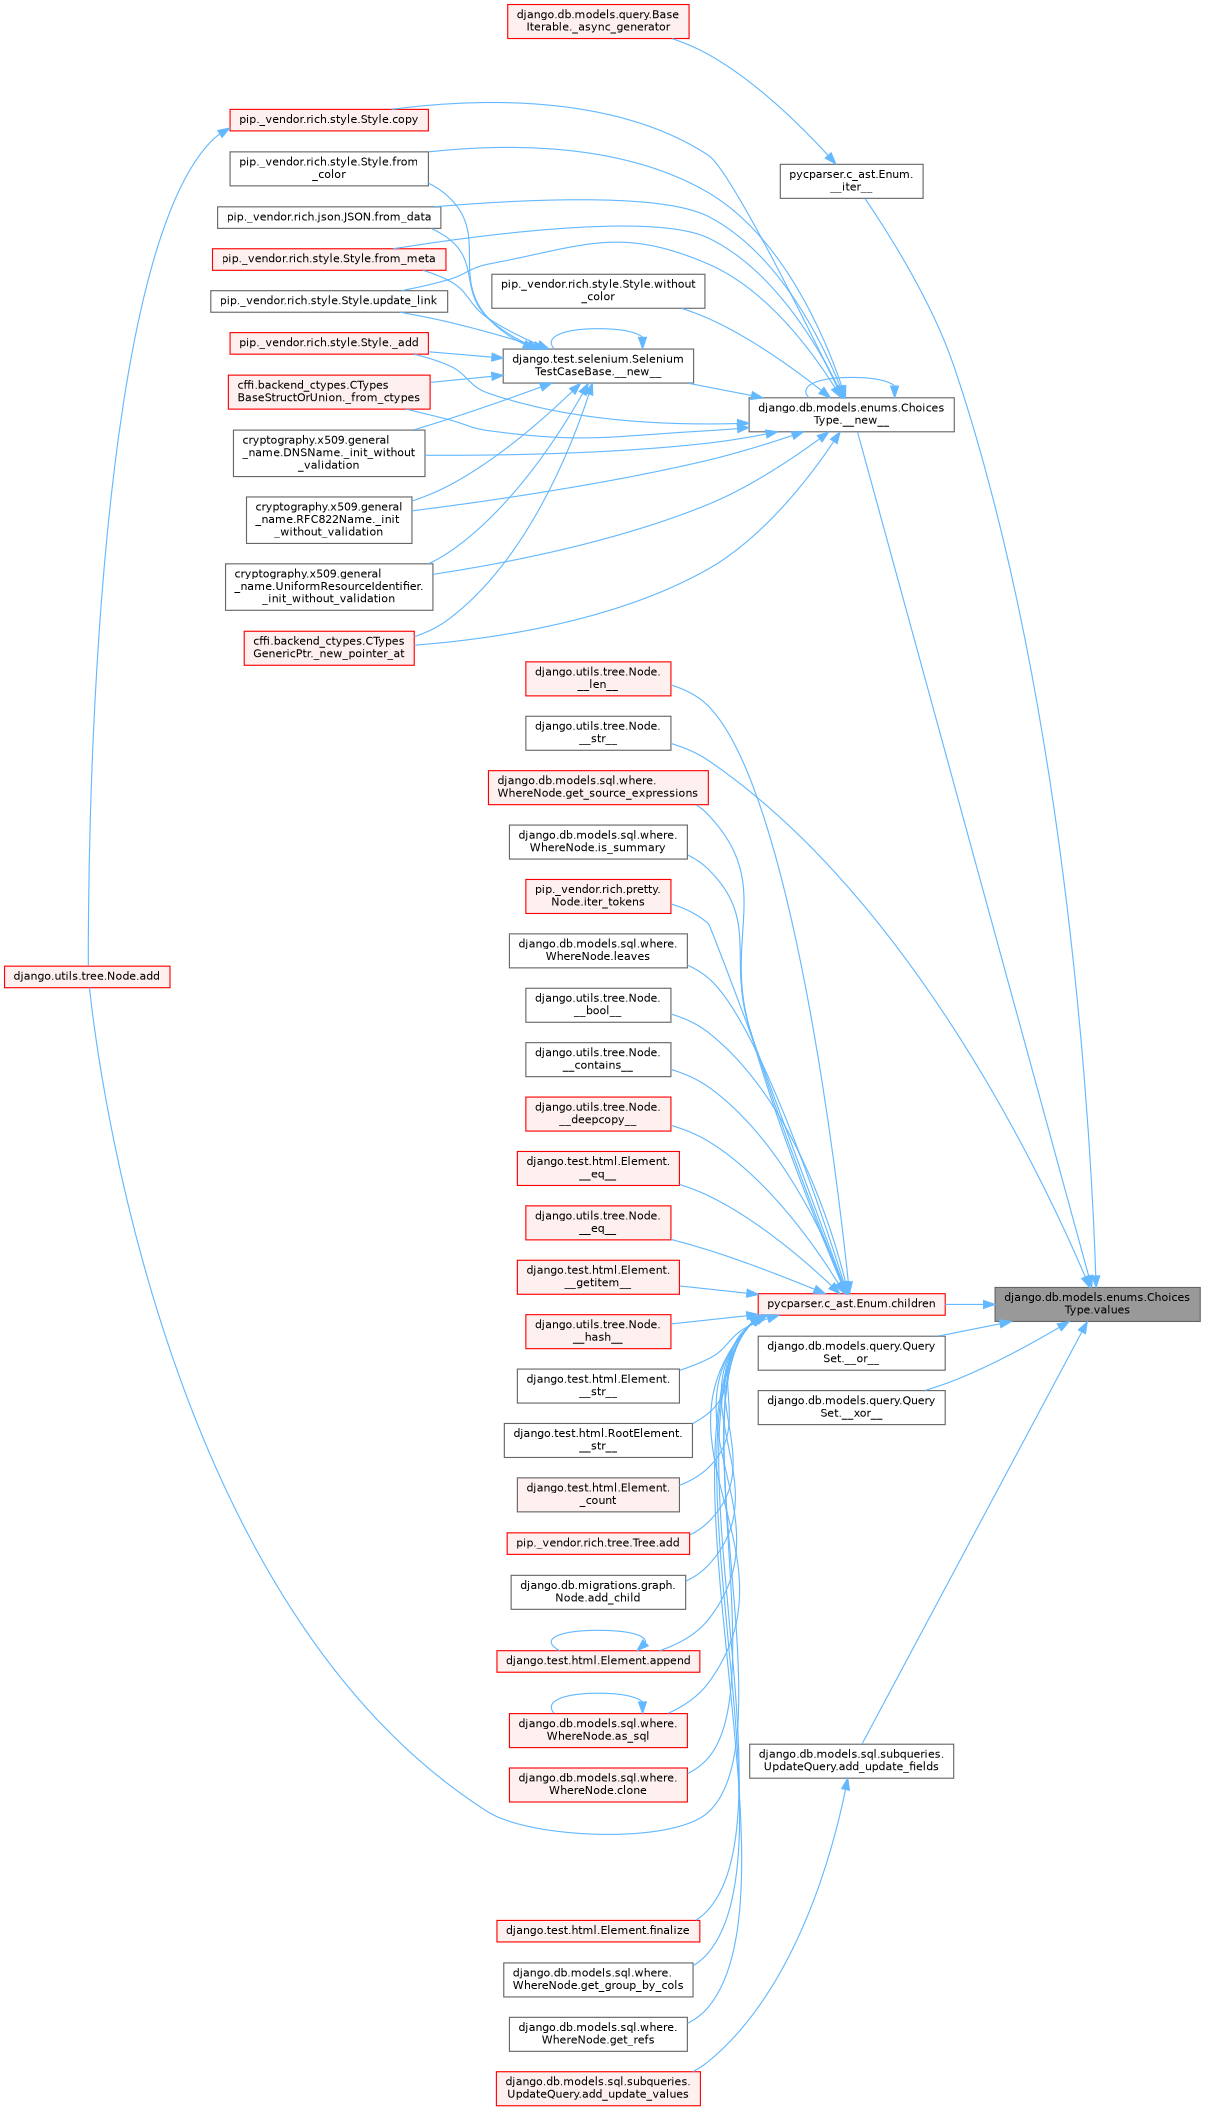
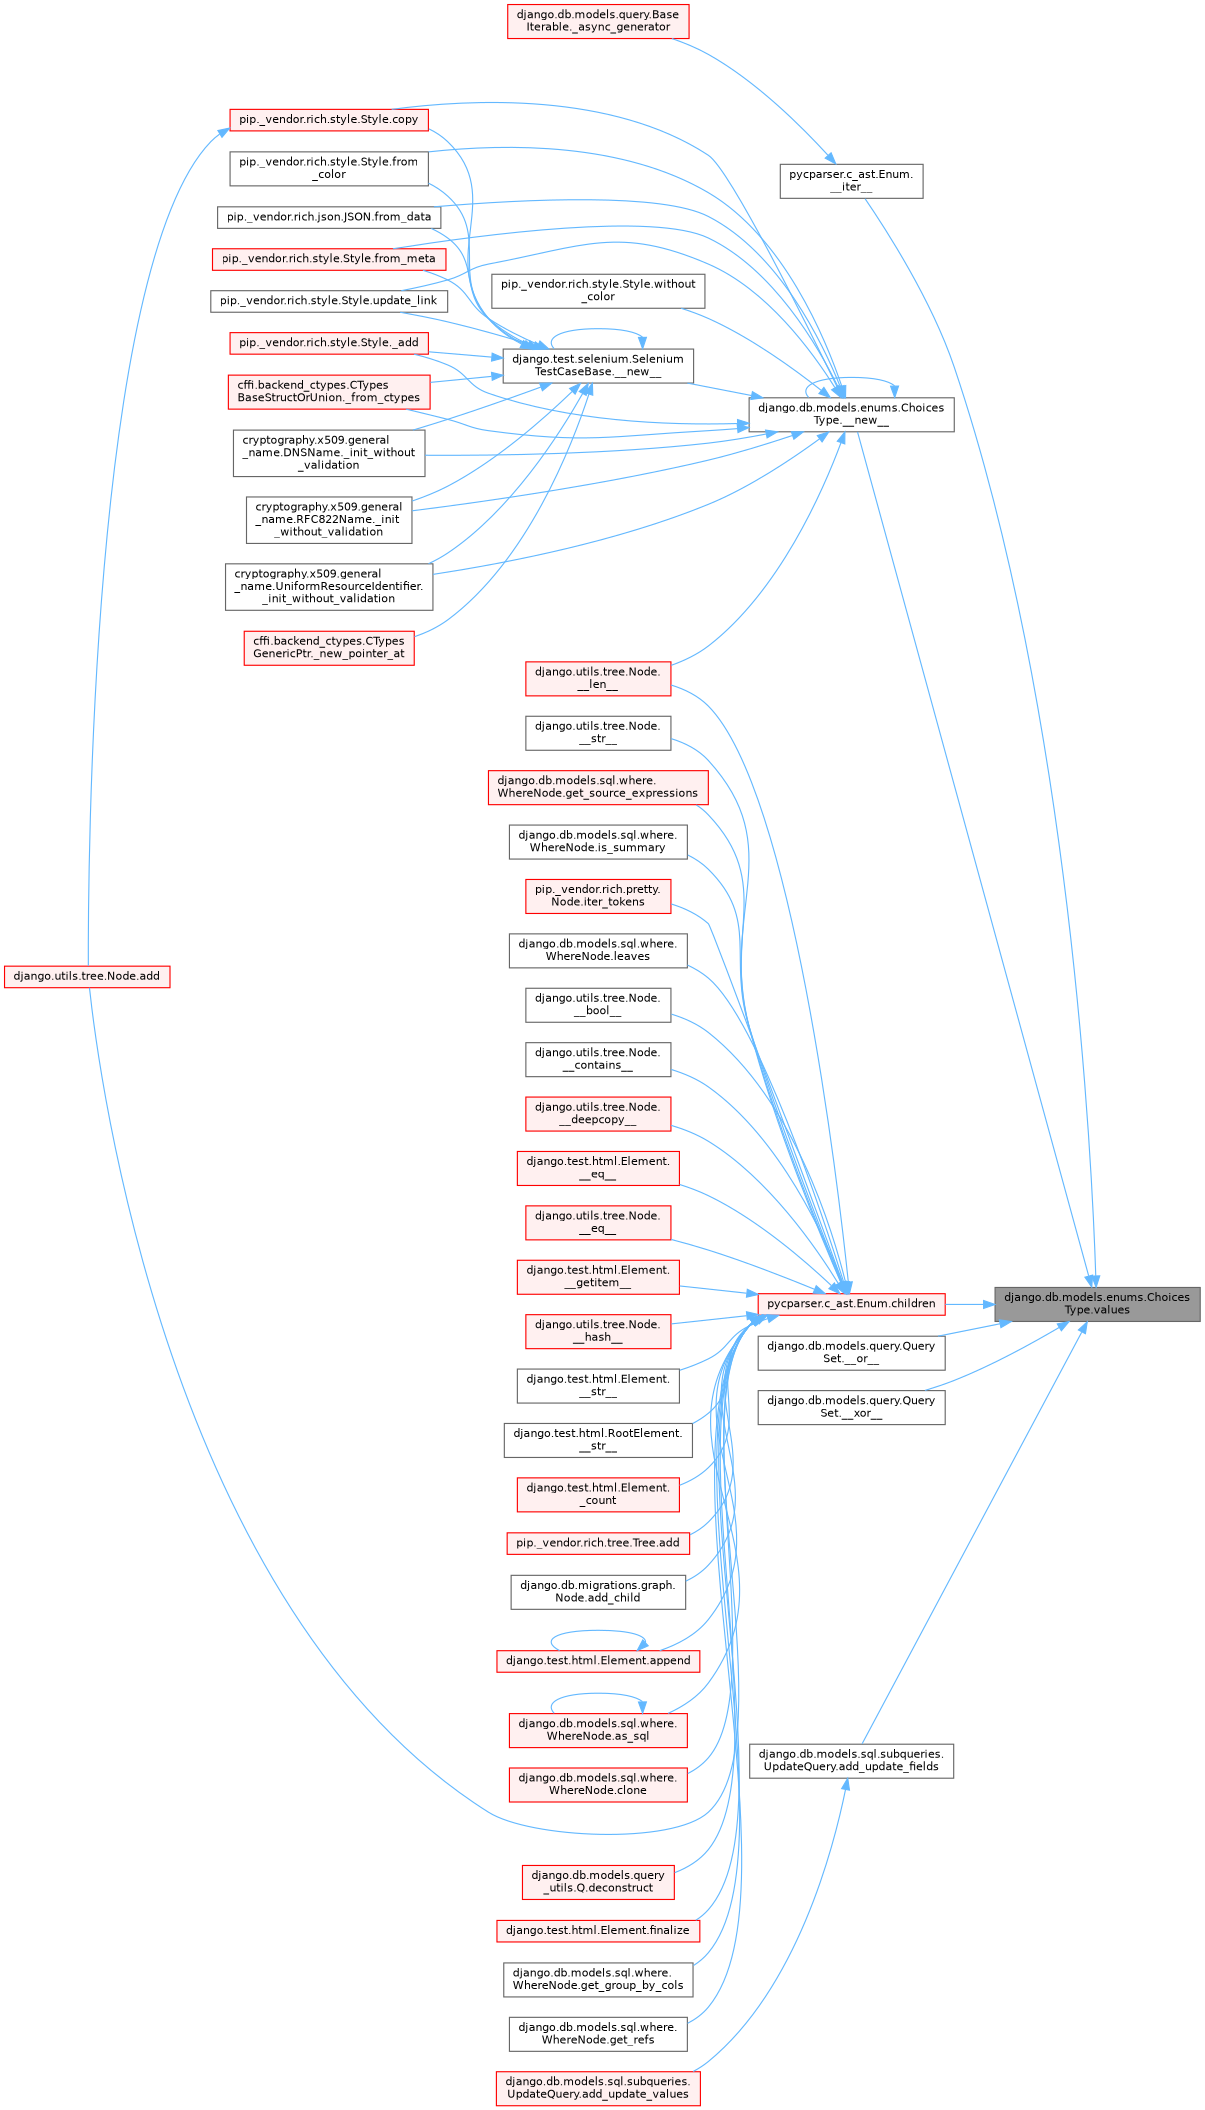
none -> (471, 220)
(651, 595) -> (776, 571)
(918, 977) -> (748, 870)
(598, 1495) -> (598, 1495)
none -> (598, 1882)
